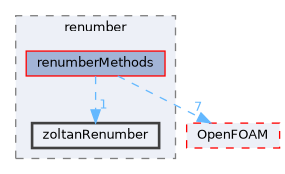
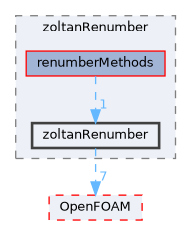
(96, 28) -> (96, 28)
(158, 96) -> (96, 167)
